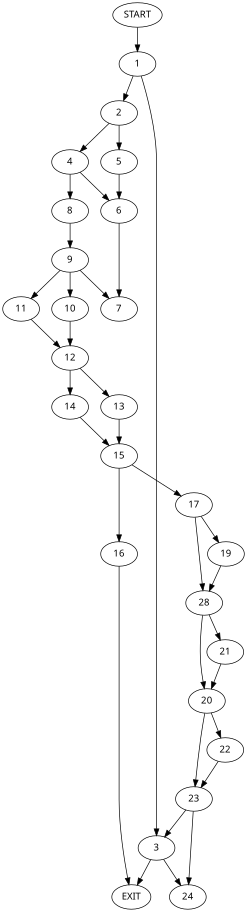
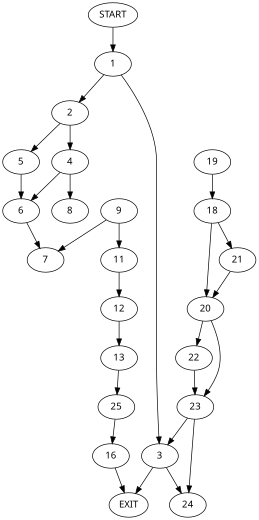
(70, 232) -> none
(70, 309) -> none
(70, 407) -> none
(119, 456) -> (116, 407)
(194, 505) -> none
(204, 603) -> (212, 211)
